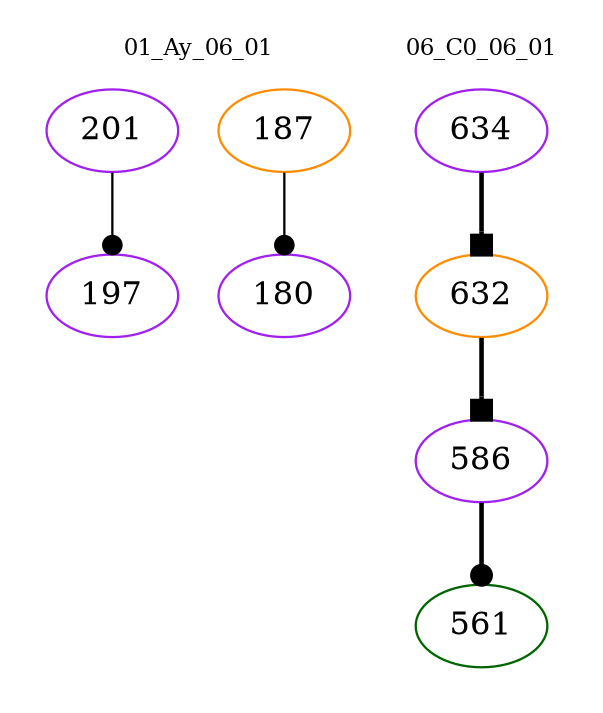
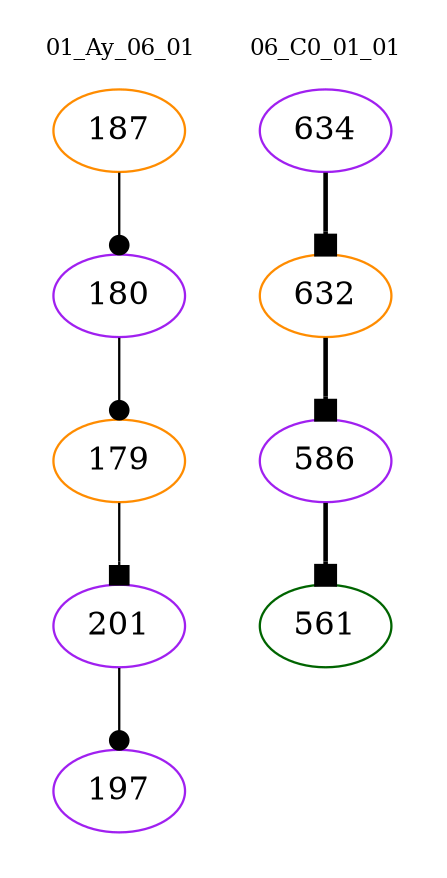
(482, 49) -> (326, 49)
none -> (119, 461)
(482, 534) -> (326, 532)
